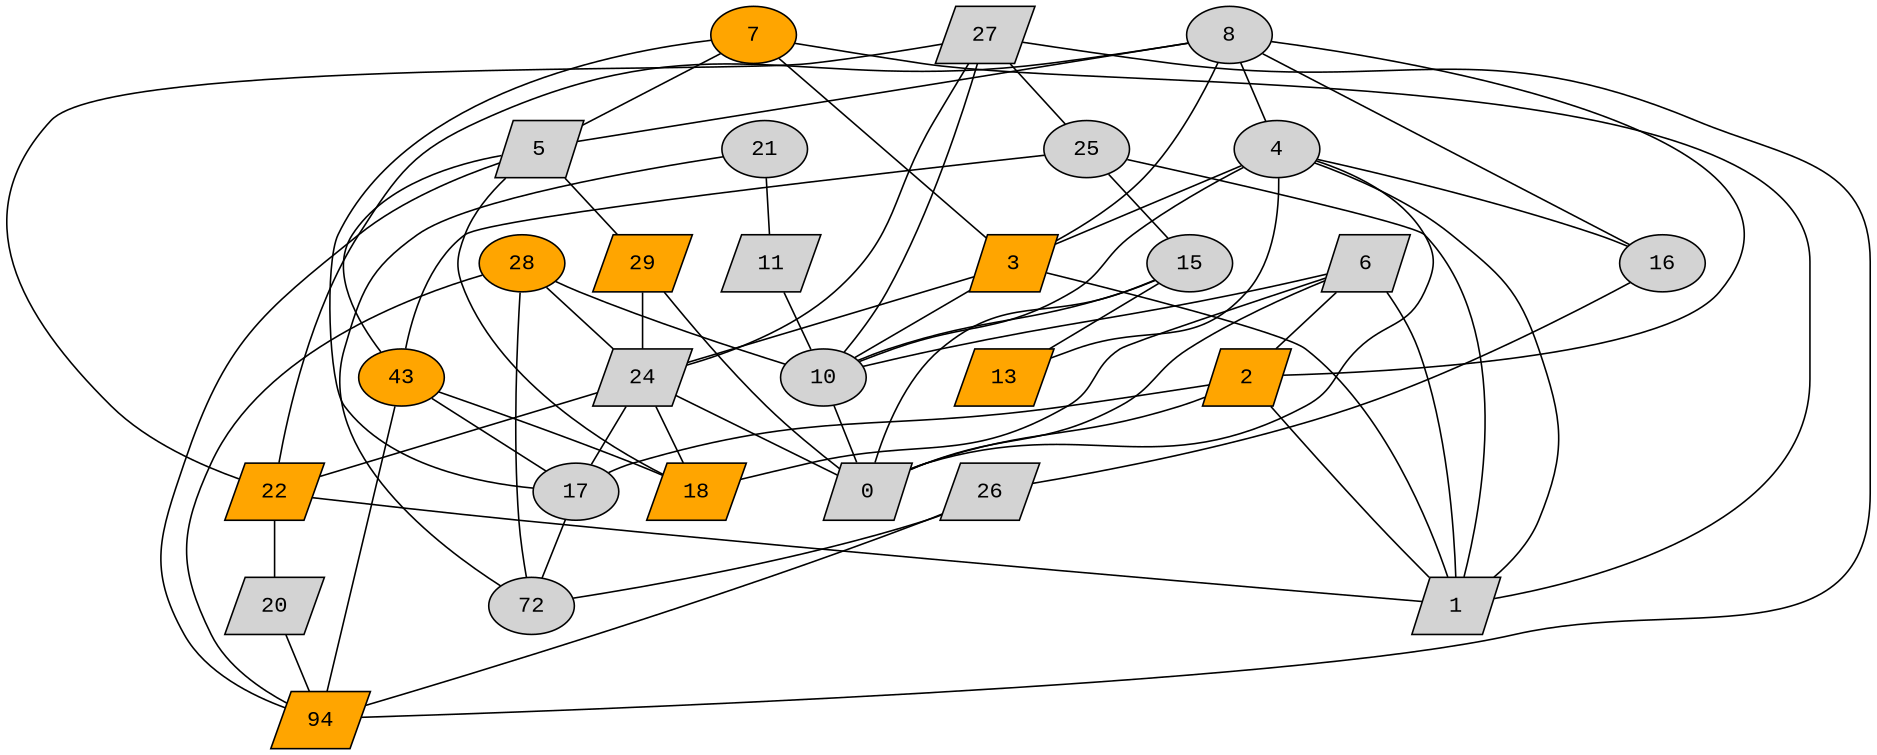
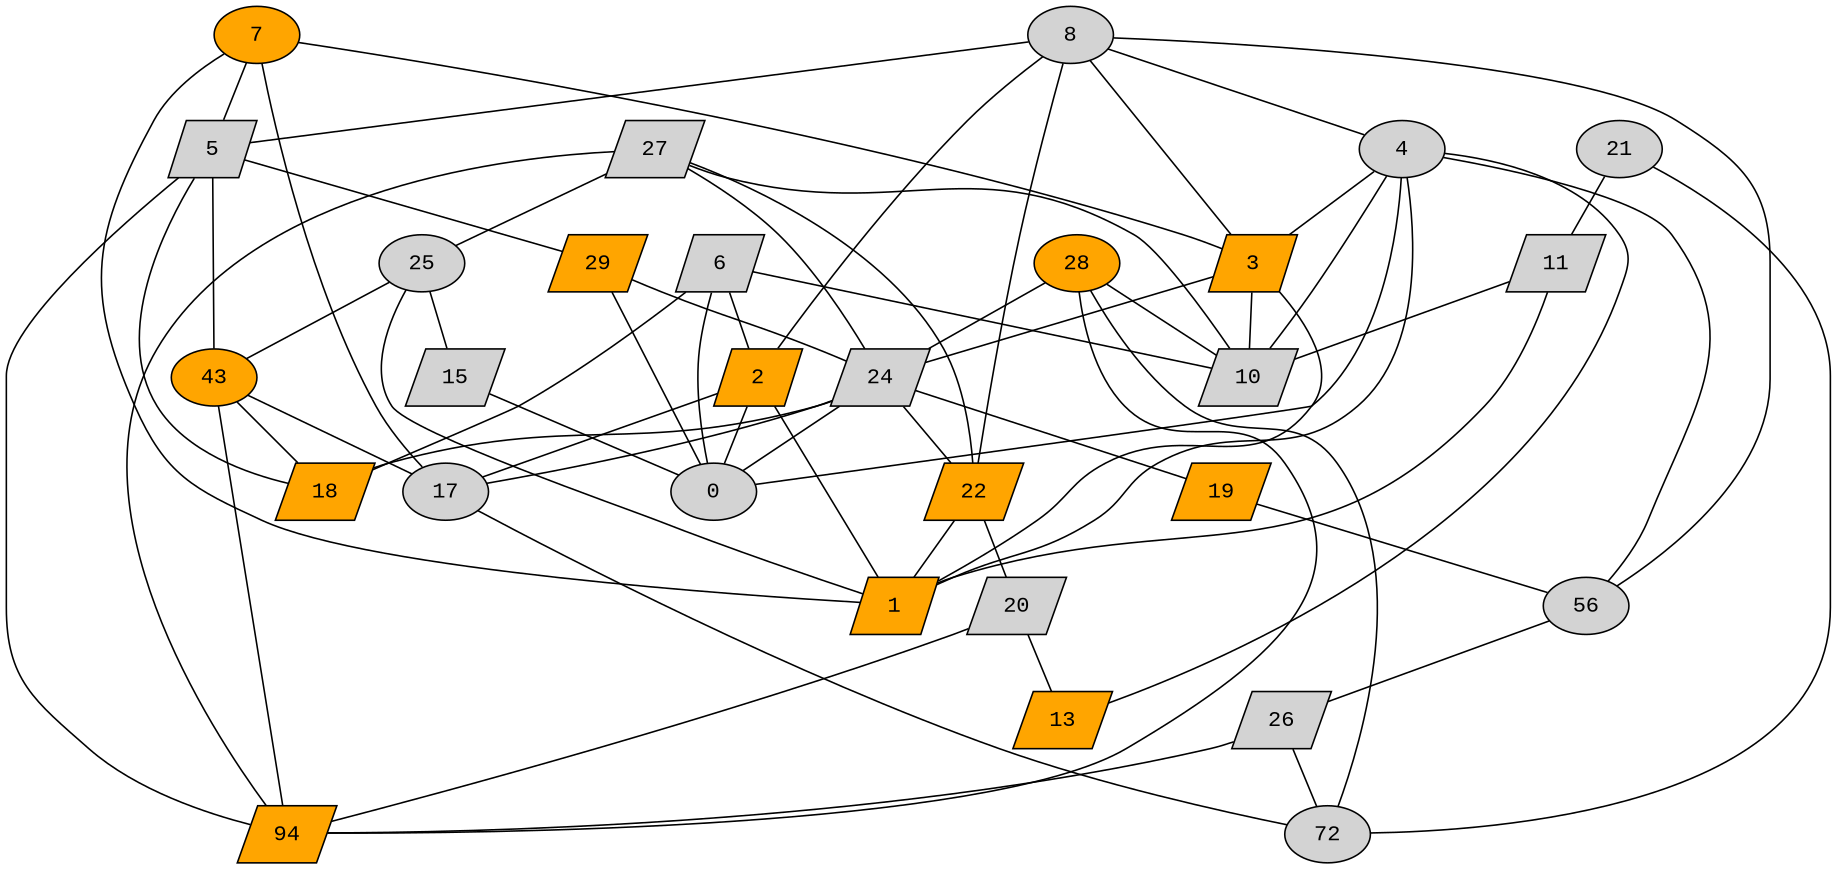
(1190, 263) -> (455, 377)
(1662, 263) -> (1586, 606)
(1123, 305) -> (1040, 663)
(1007, 320) -> none
(823, 377) -> (1248, 377)
(1440, 430) -> (1274, 526)
(846, 435) -> none
(868, 492) -> (714, 492)
none -> (1221, 492)
(1456, 606) -> (895, 606)
